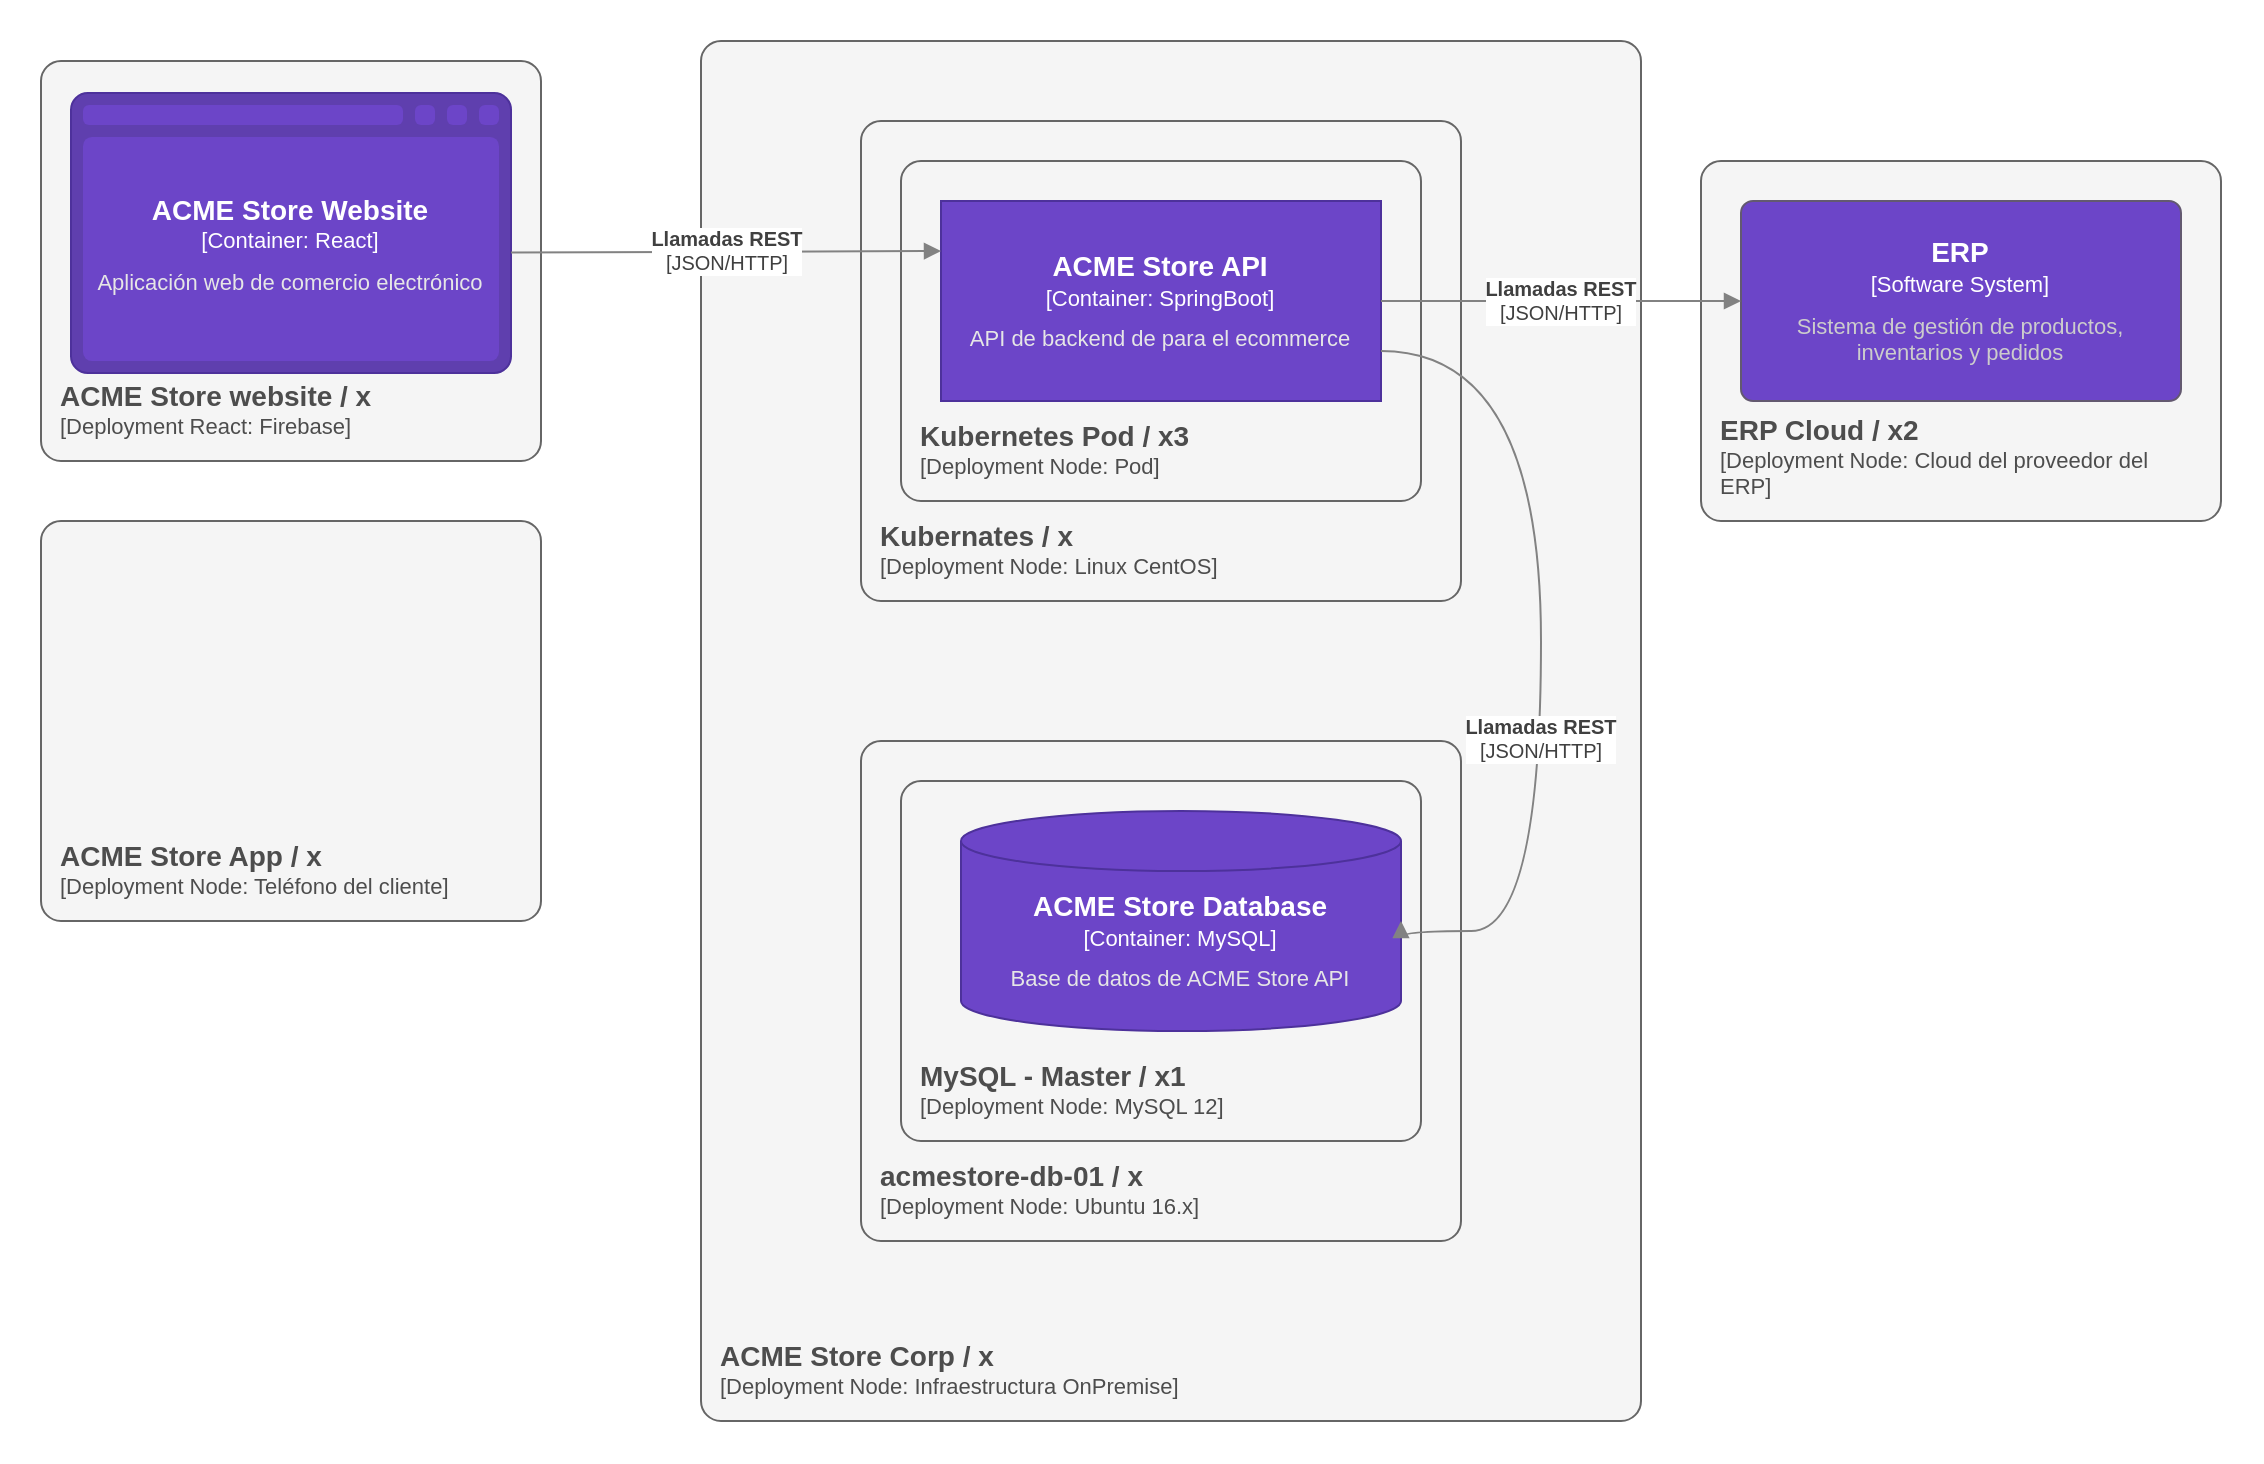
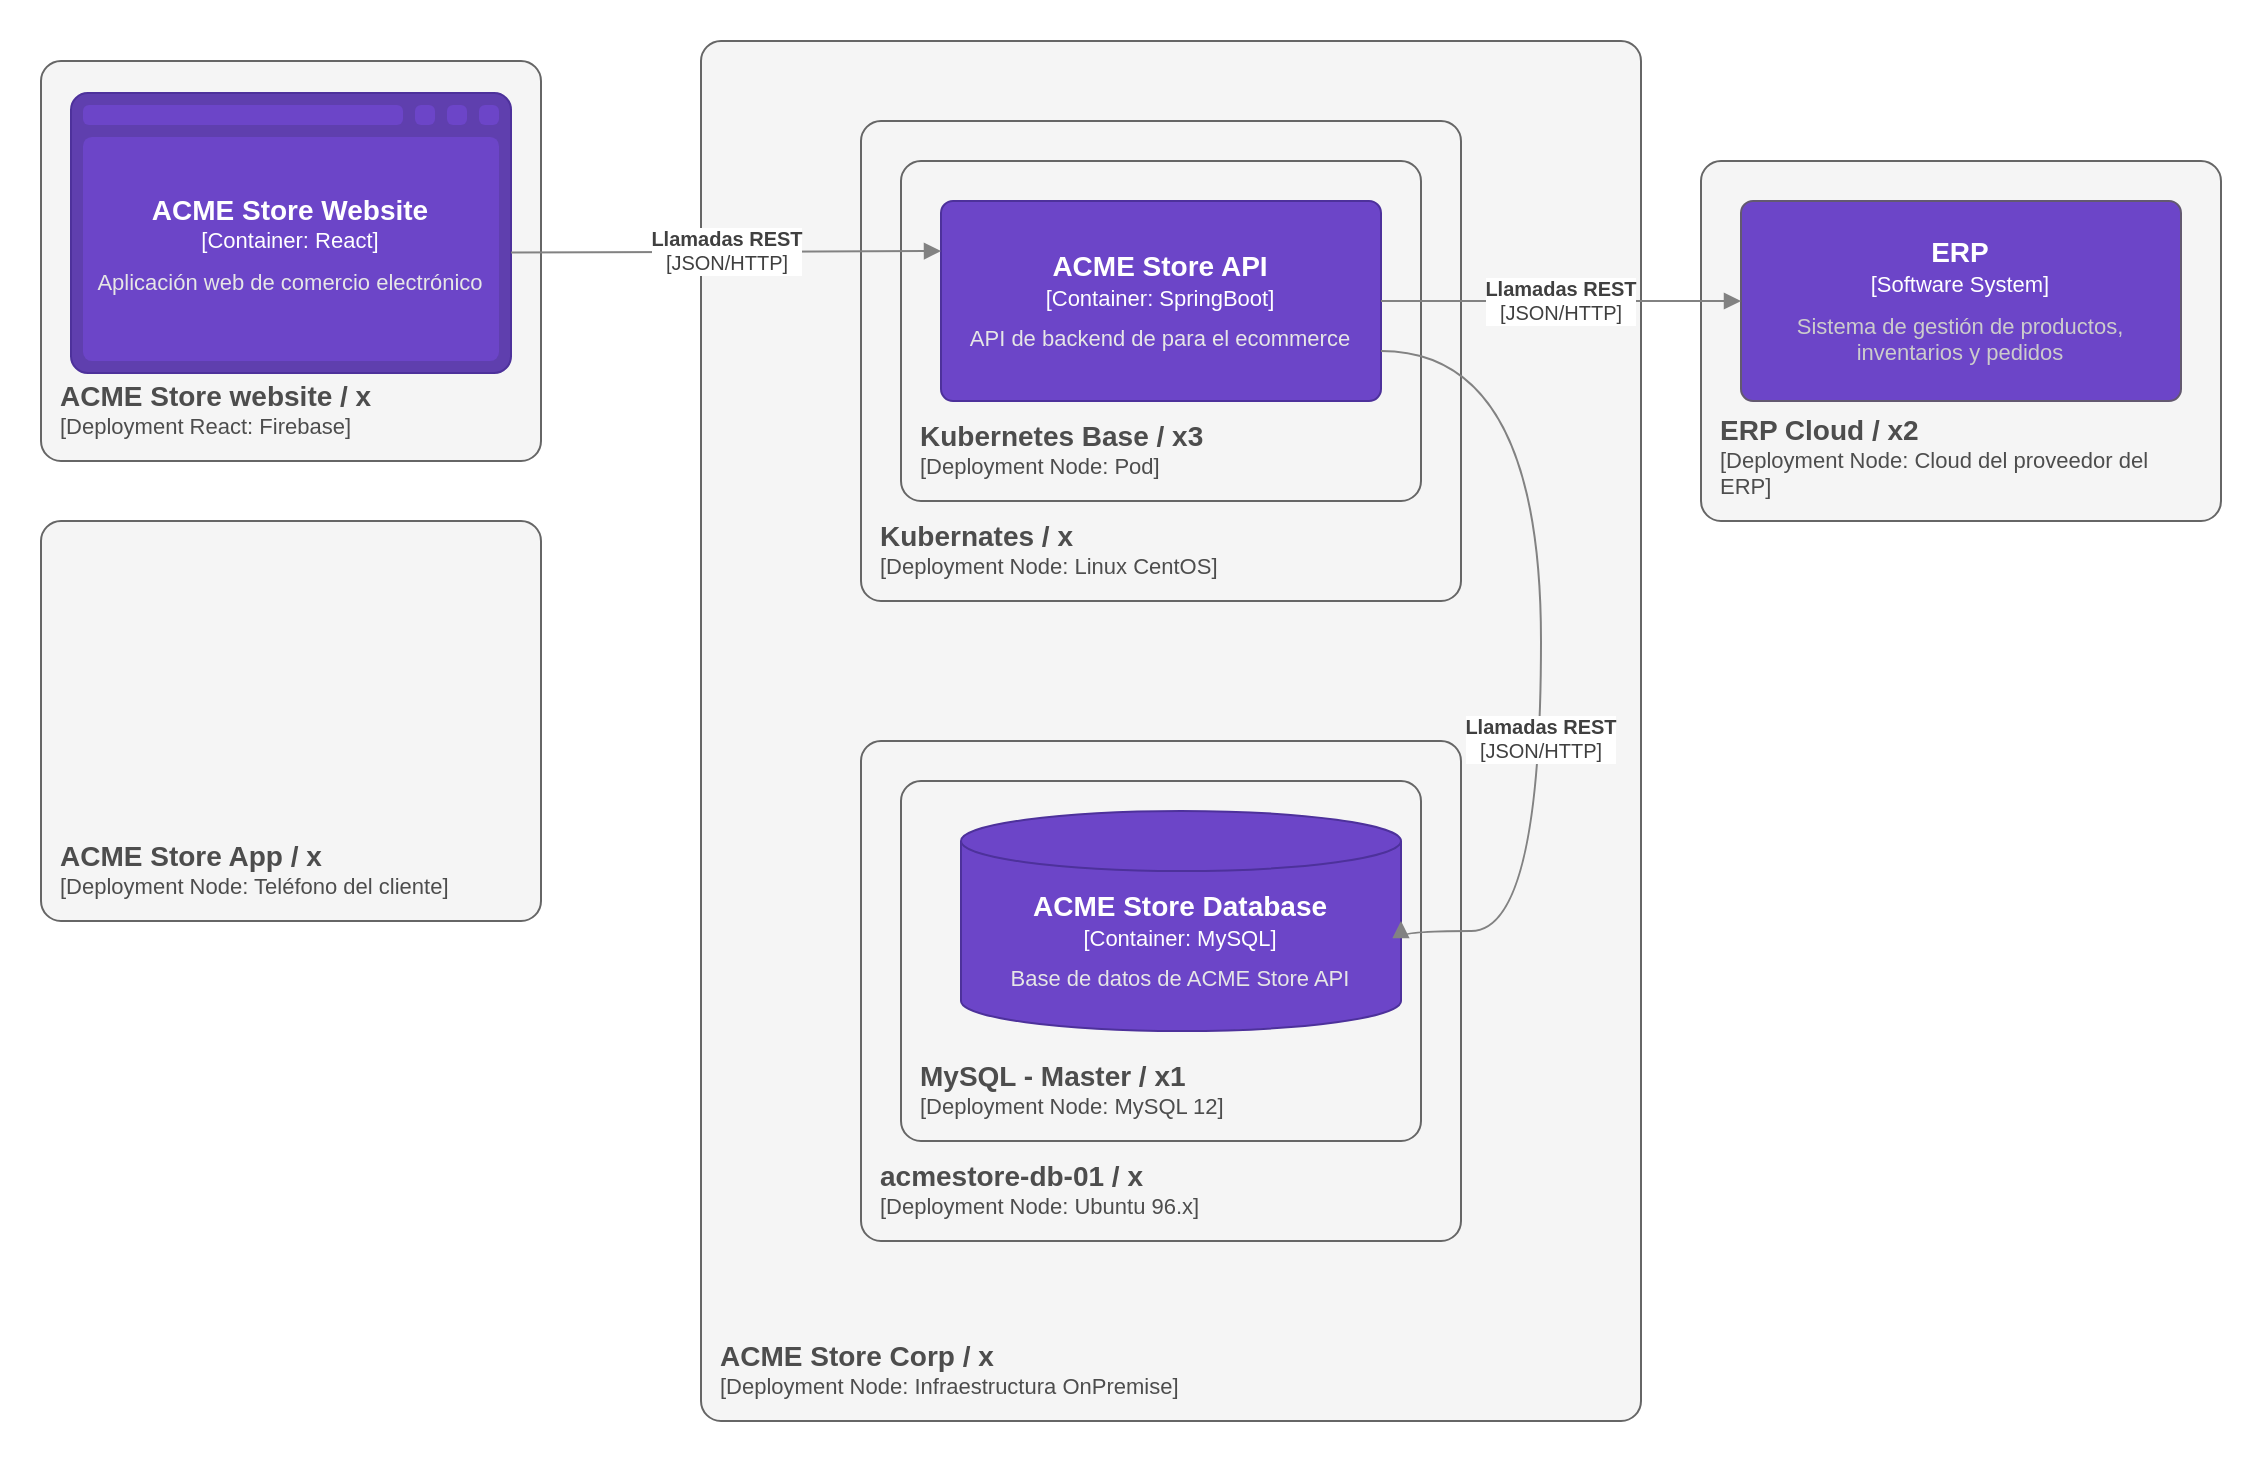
(1161, 301) -> (1161, 301)
(1045, 453) -> (1045, 453)
(1049, 1193) -> (1049, 1193)
